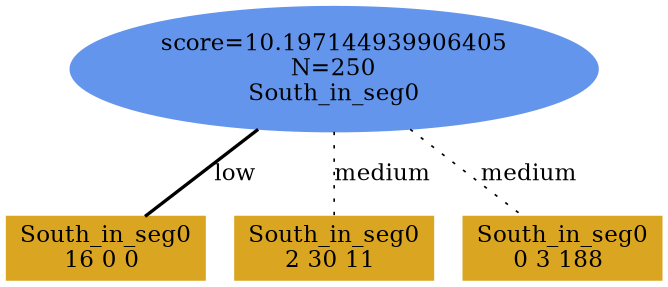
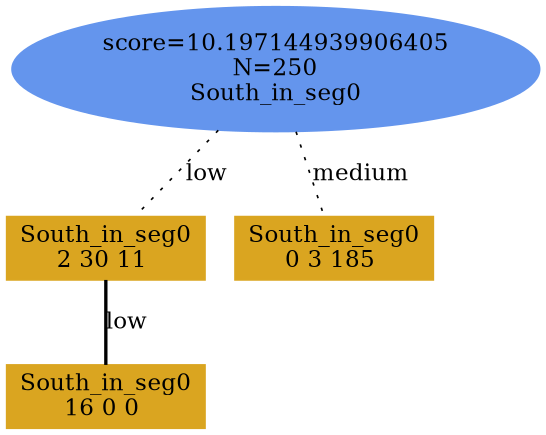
(202, 173) -> (106, 322)
(382, 174) -> (207, 174)
(562, 248) -> (334, 248)
